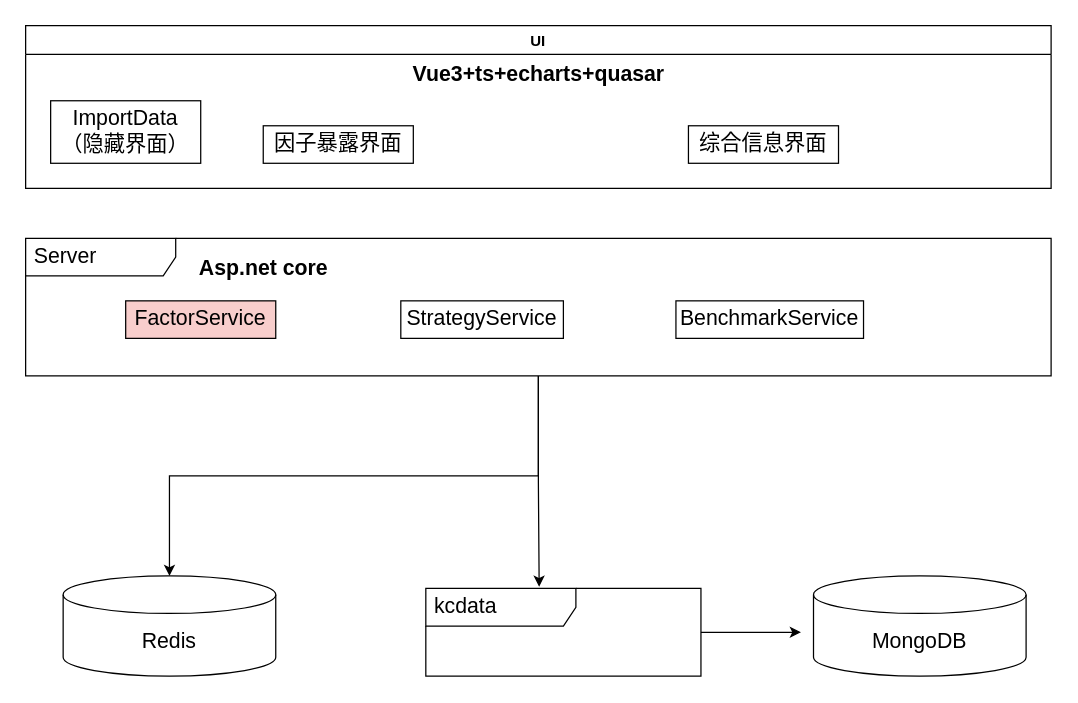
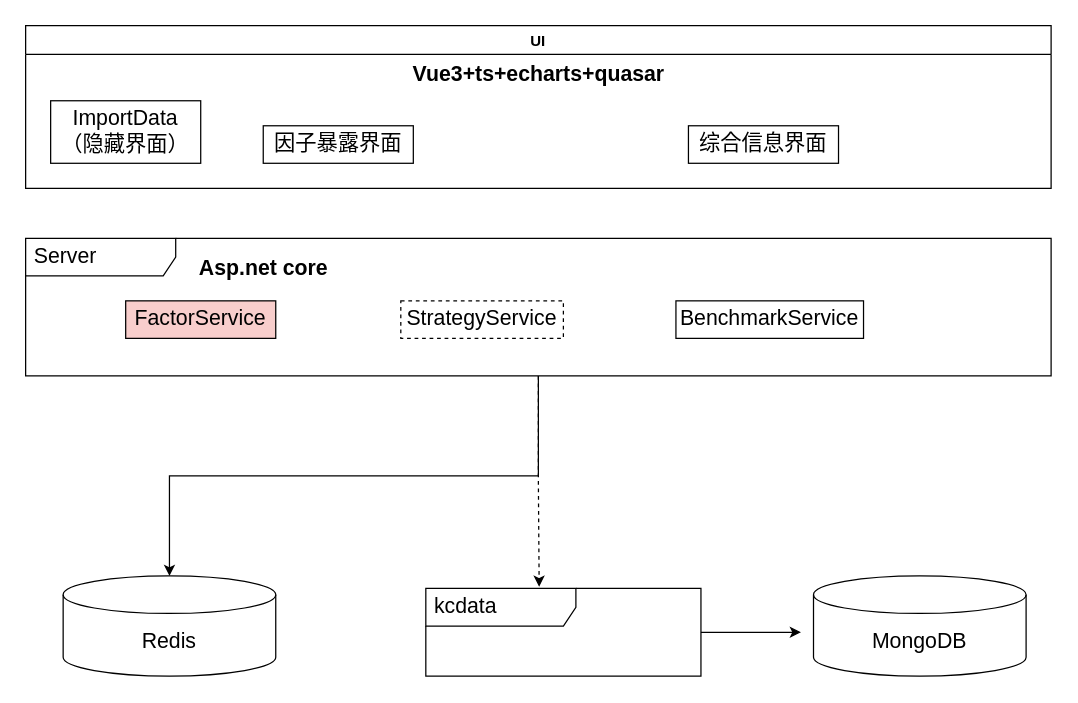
(482, 319) -> (482, 319)
(538, 527) -> (538, 527)
